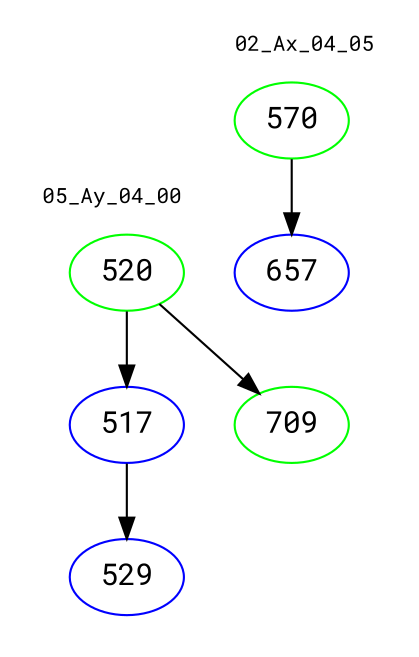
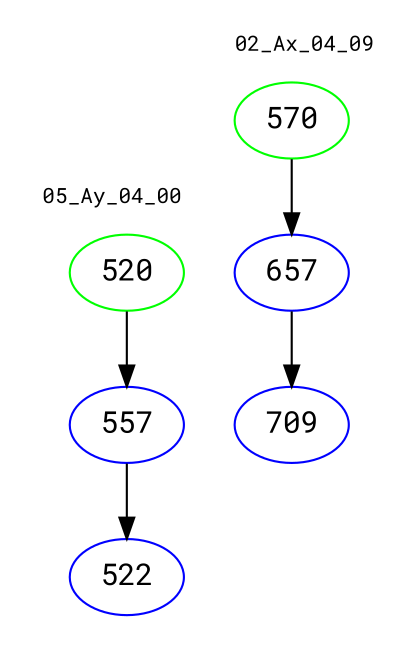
(305, 45) -> (305, 45)
(187, 329) -> (292, 338)
(127, 425) -> (127, 425)
(292, 425) -> (292, 425)
(127, 577) -> (127, 577)
